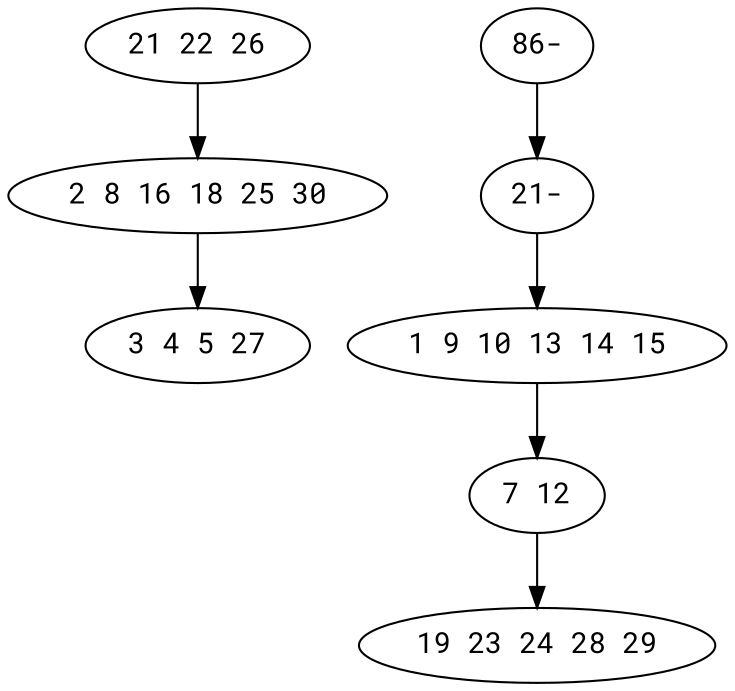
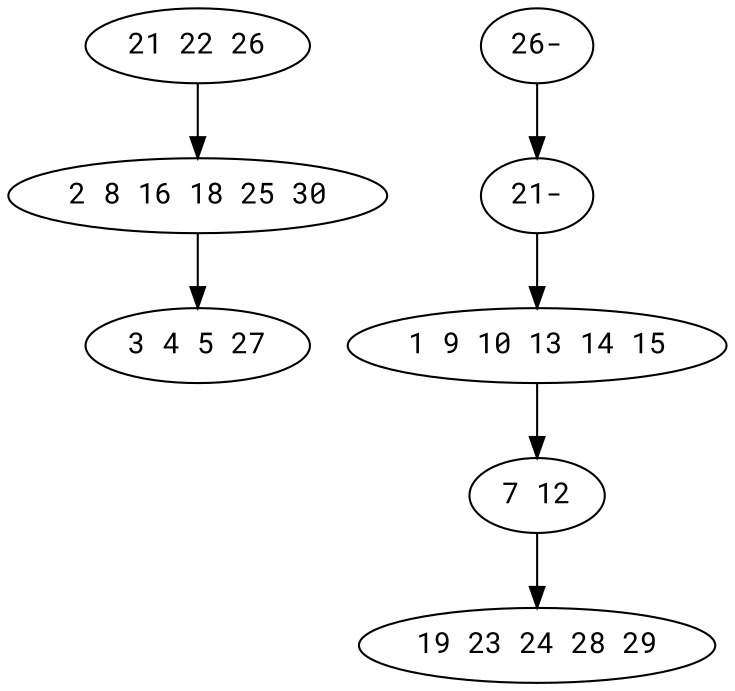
(537, 46) -> (537, 46)
